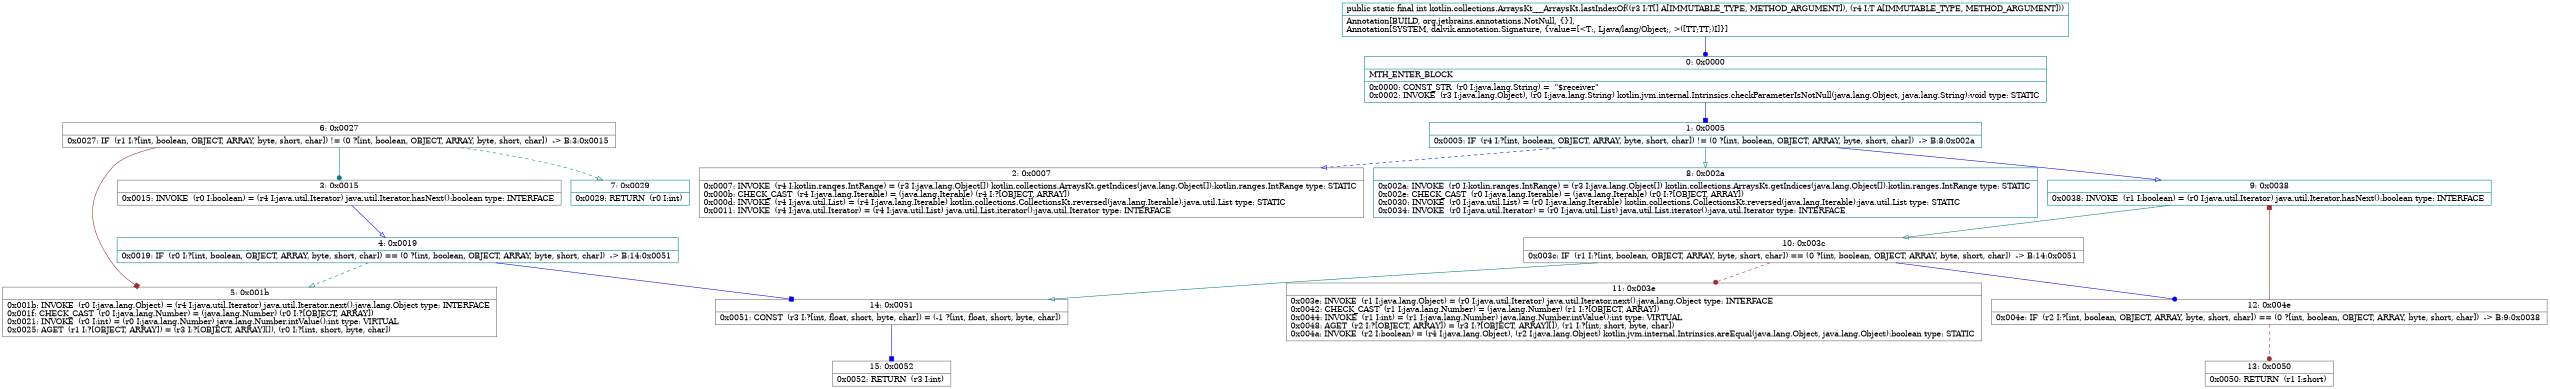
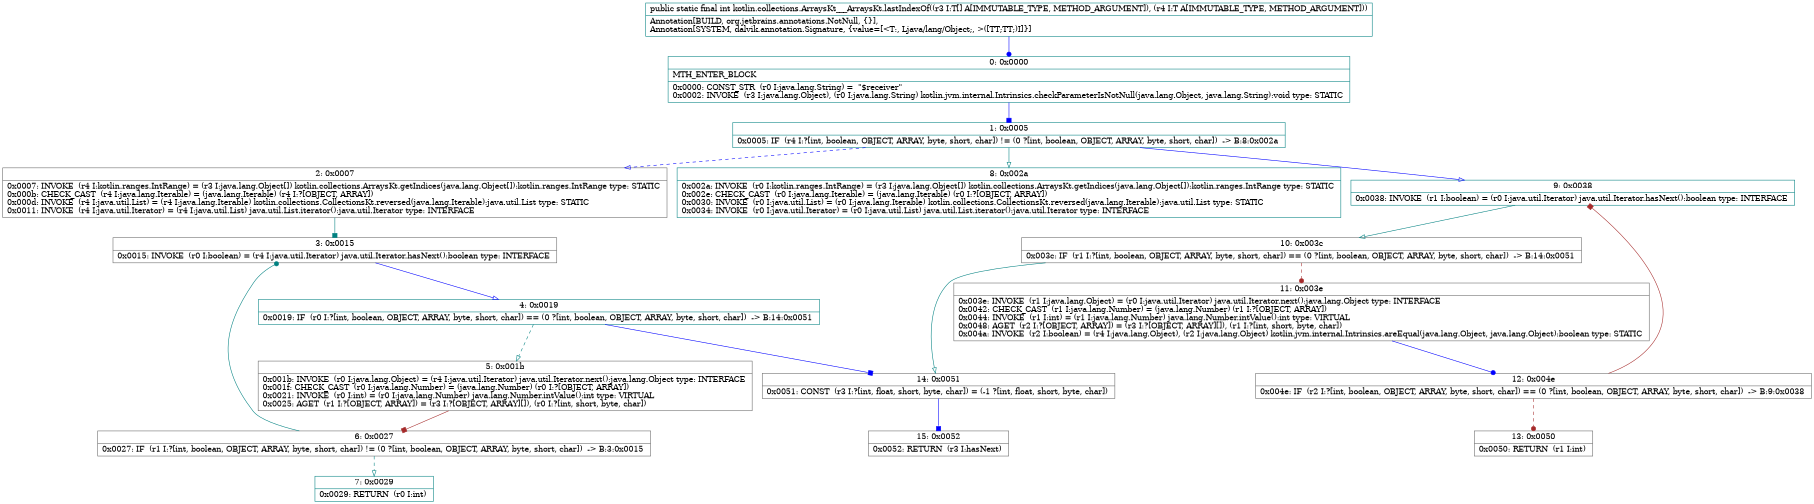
(93, 206) -> (428, 420)
none -> (335, 225)
(2034, 281) -> (1442, 356)
(892, 380) -> (939, 449)
(2269, 380) -> (1534, 449)
